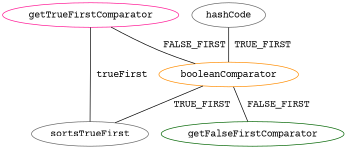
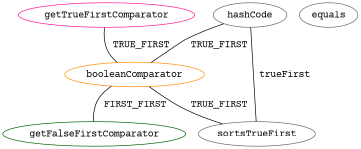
none -> (329, 15)
(192, 45) -> (138, 45)
(90, 75) -> (253, 75)
(276, 104) -> (132, 104)
